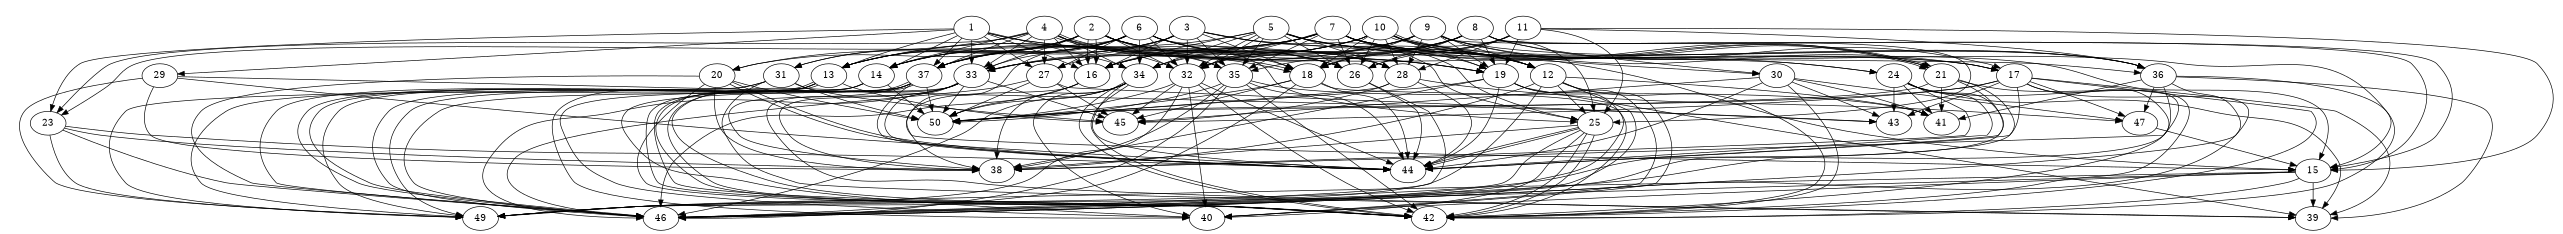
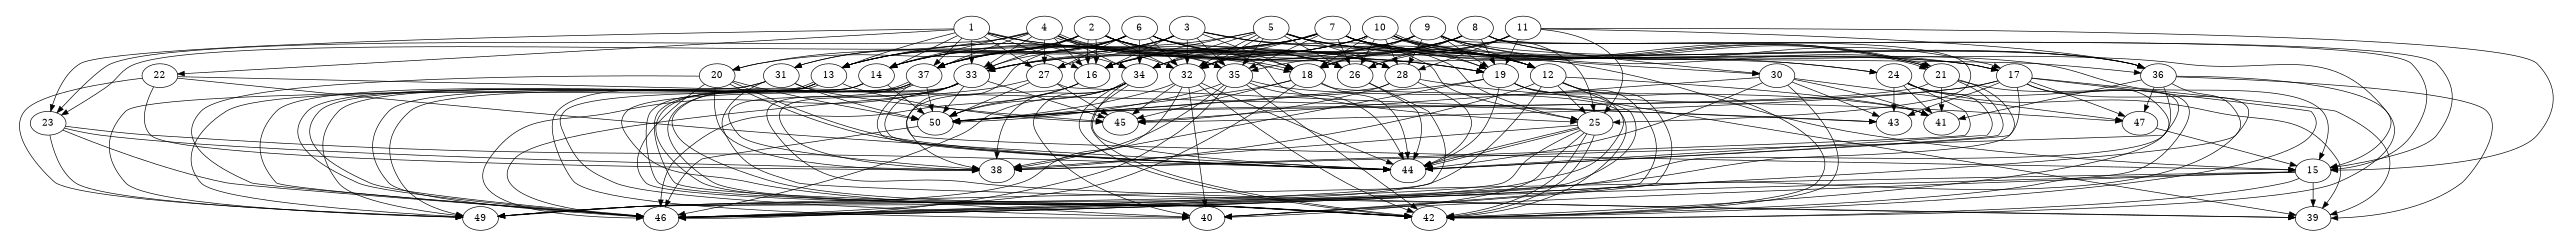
(160, 76) -> (160, 76)
(518, 98) -> (810, 142)
(1316, 200) -> none
